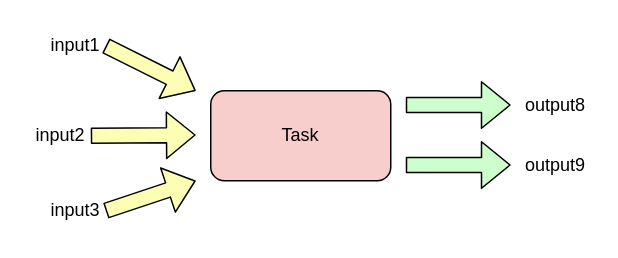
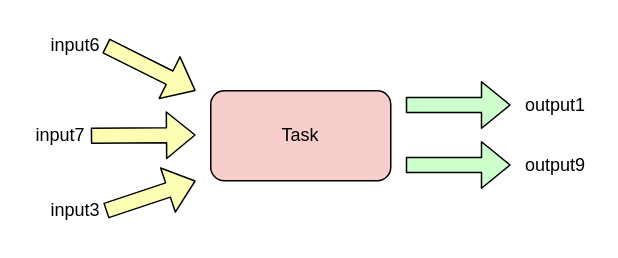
(76, 46) -> (76, 46)
(556, 106) -> (556, 106)
(61, 136) -> (61, 136)
